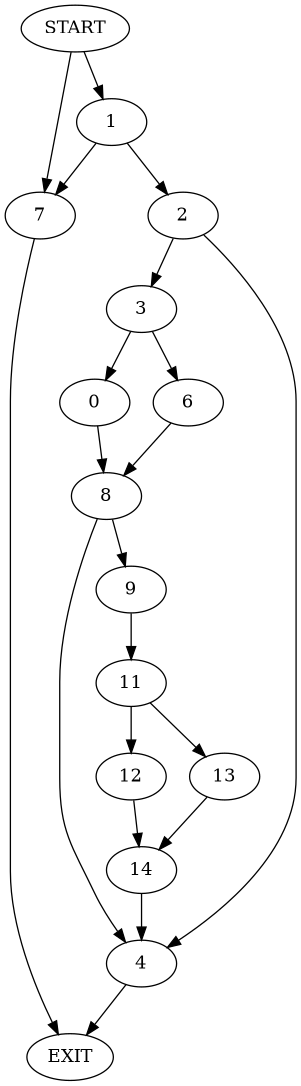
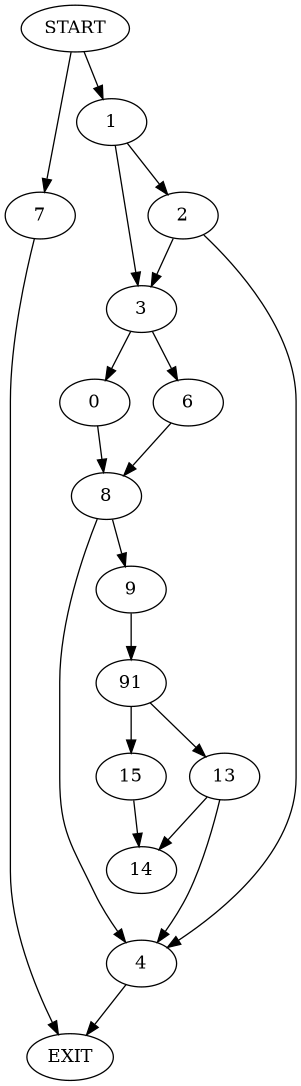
(80, 164) -> (126, 209)
(131, 683) -> (131, 683)
(131, 777) -> (131, 777)
(142, 910) -> (199, 868)
